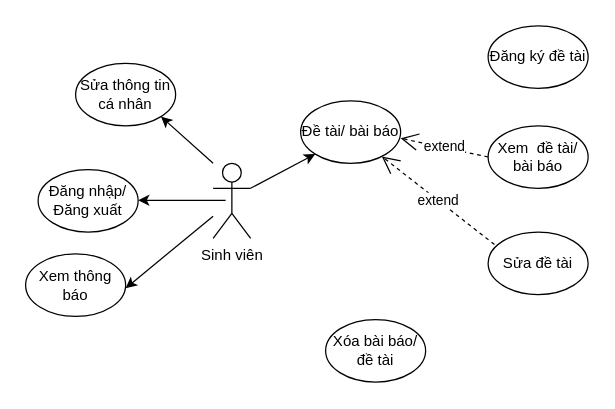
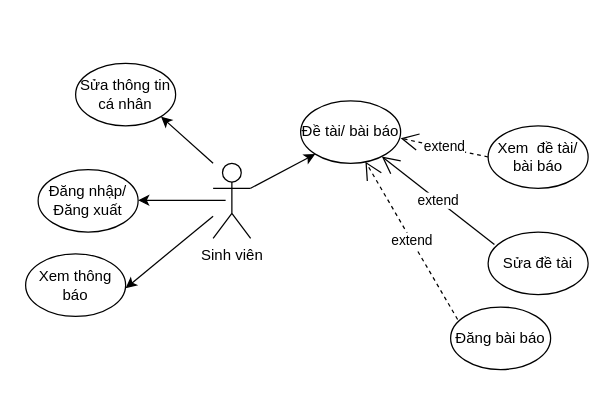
(538, 57) -> none
(470, 225) -> (470, 225)
none -> (412, 242)
none -> (501, 338)
(376, 351) -> none
